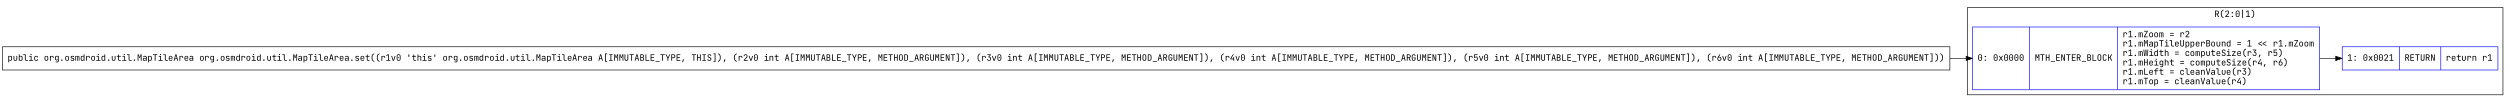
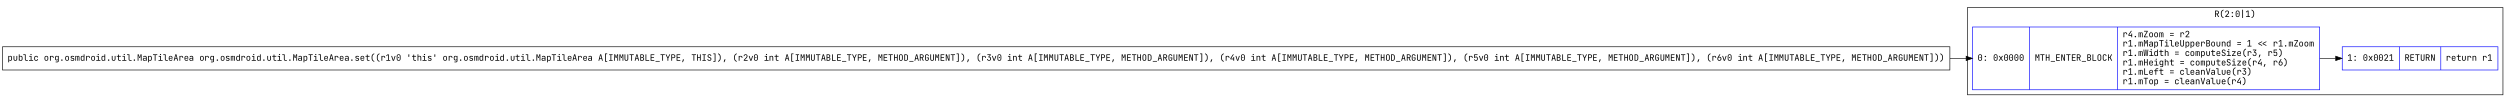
(2156, 35) -> (2156, 35)
